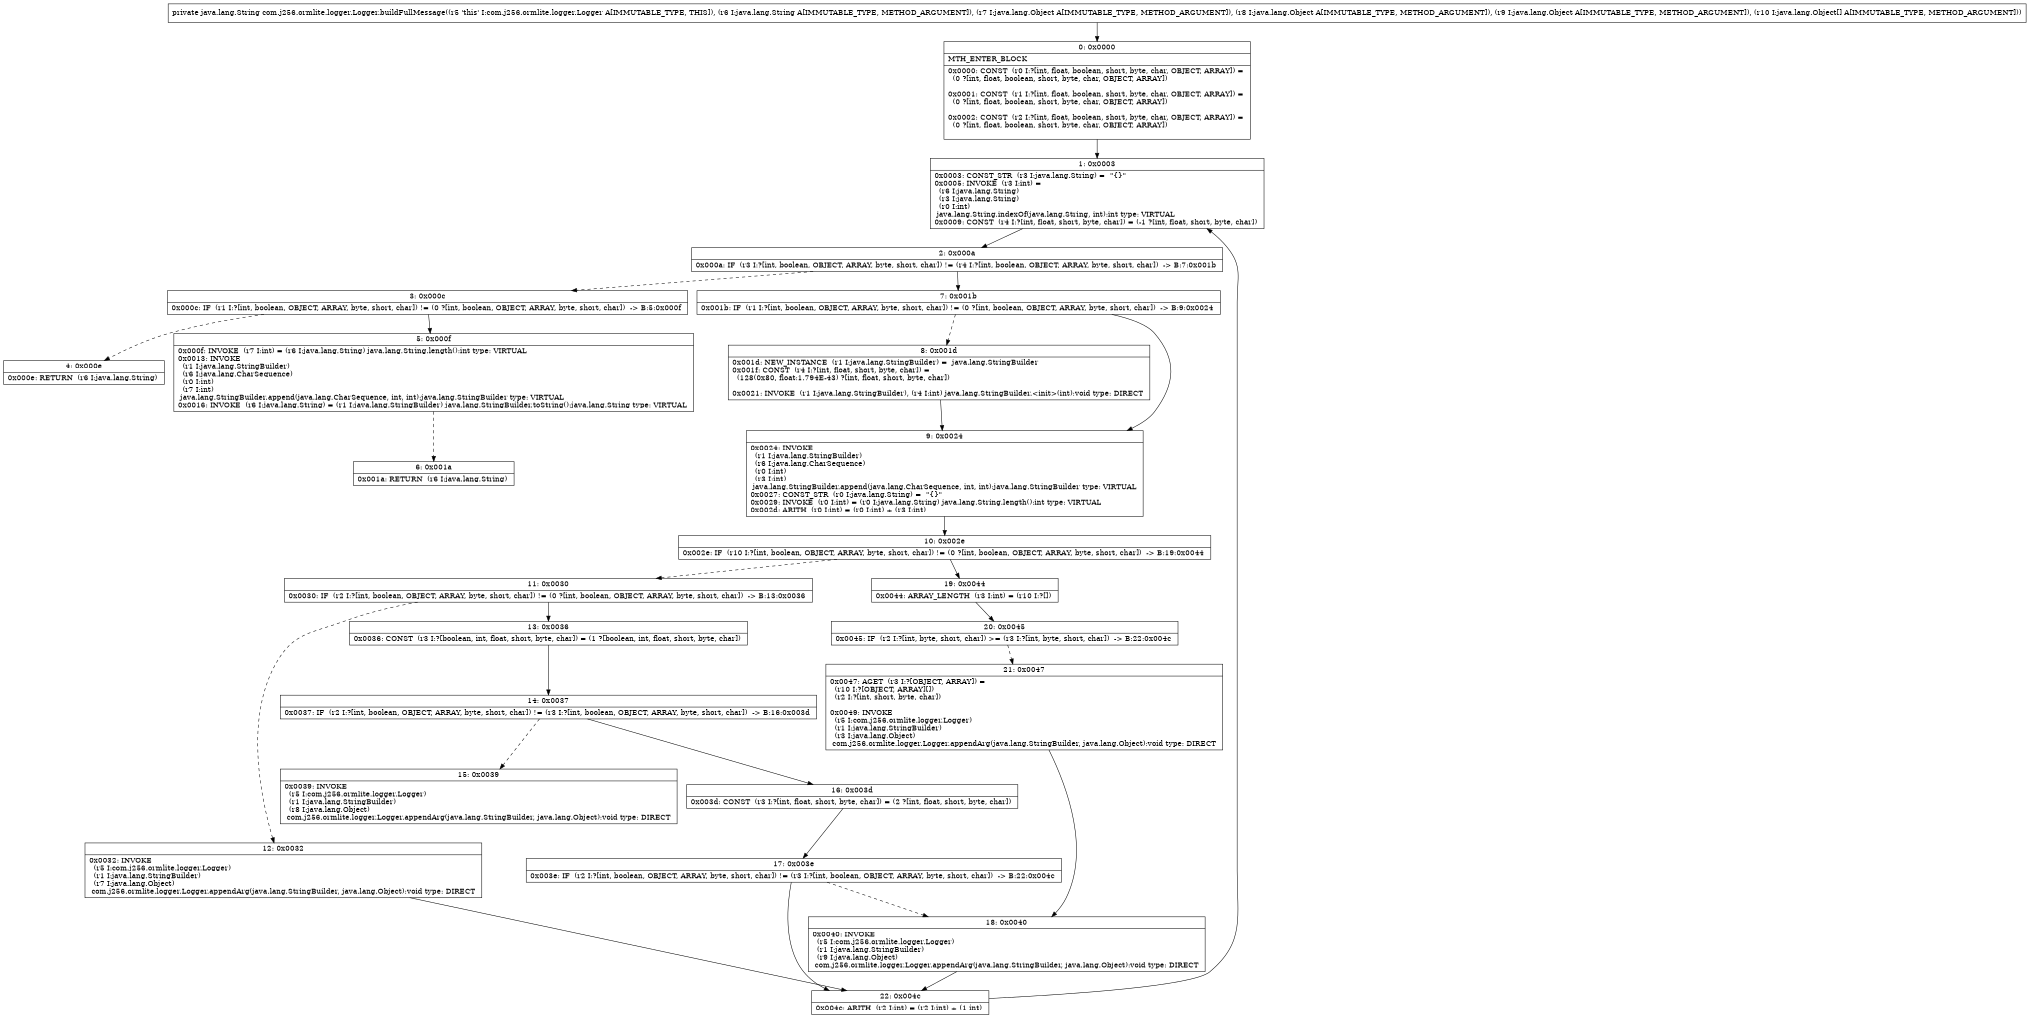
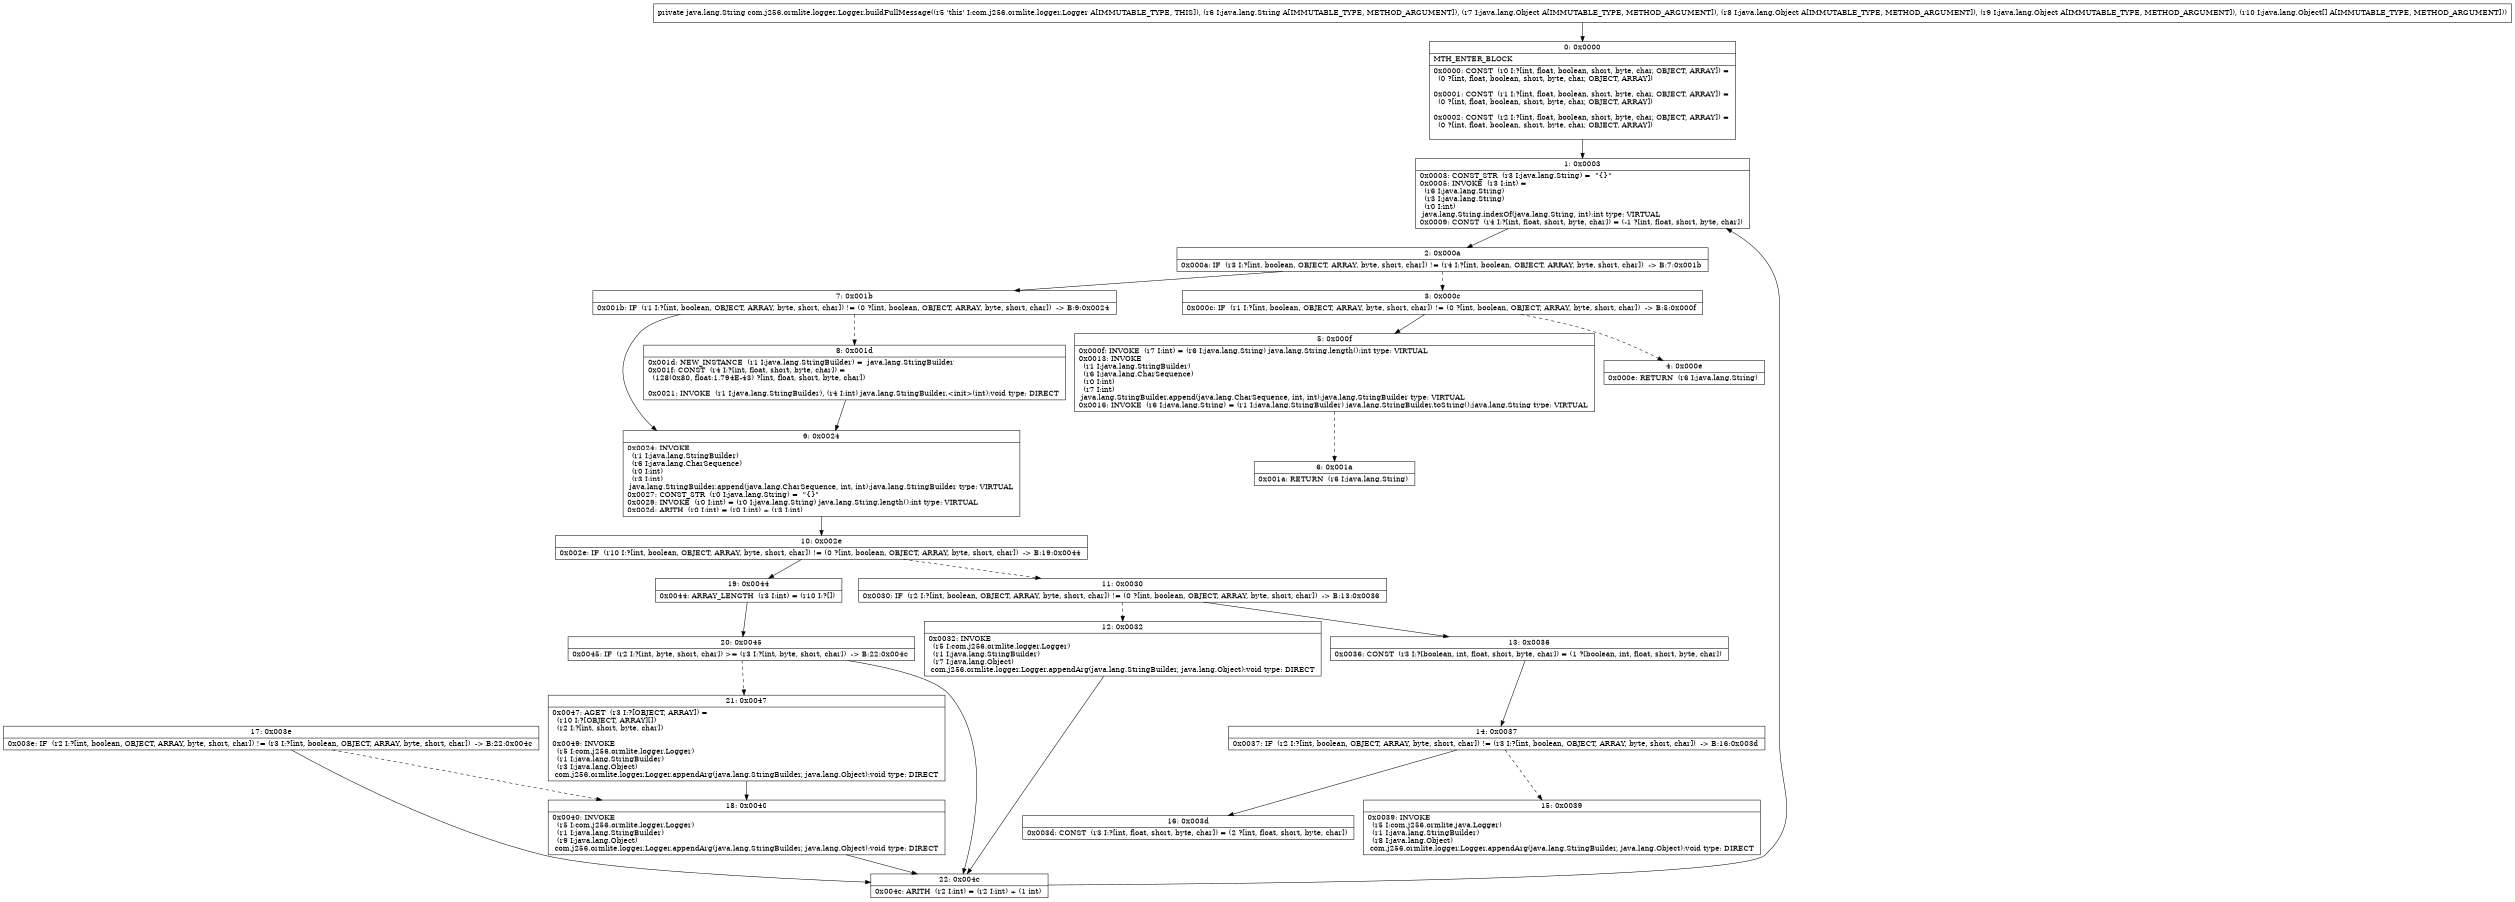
none -> (967, 726)
(355, 794) -> (1435, 825)
(825, 831) -> none
